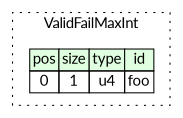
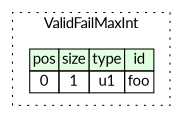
(107, 81) -> (107, 81)
